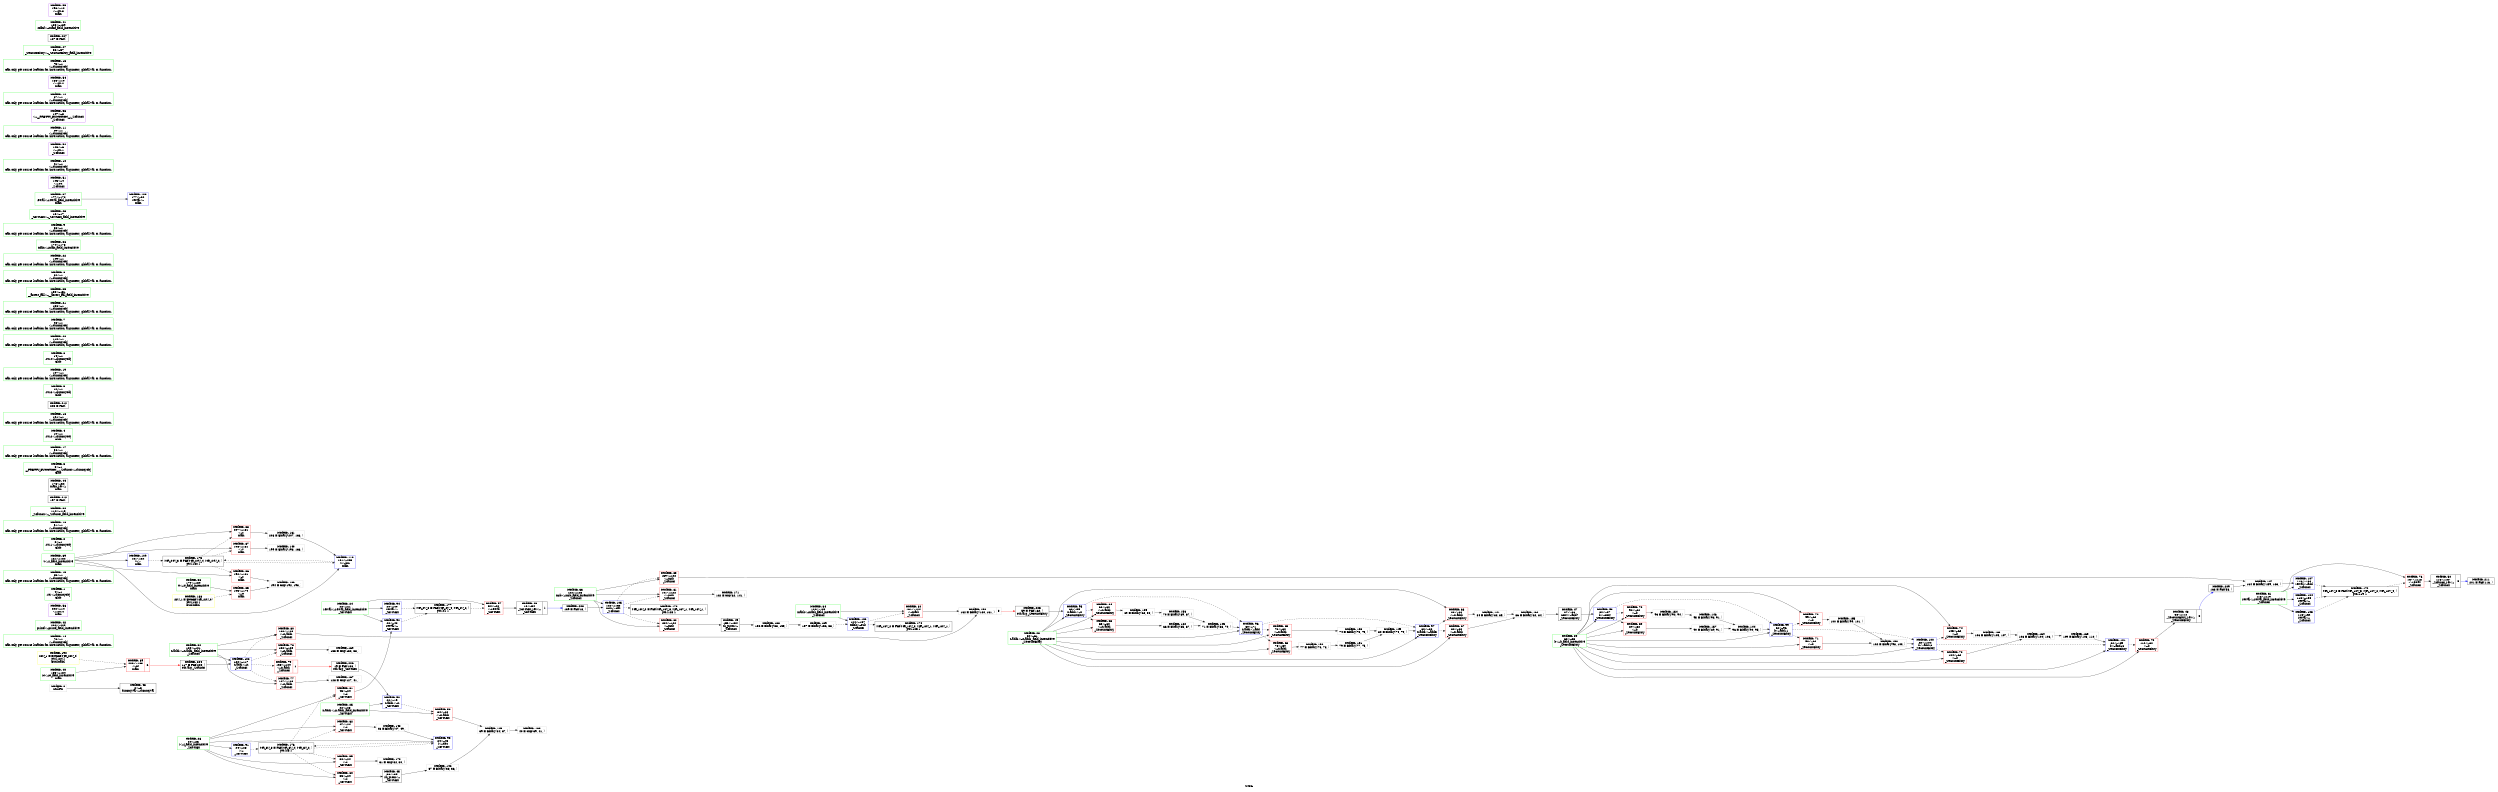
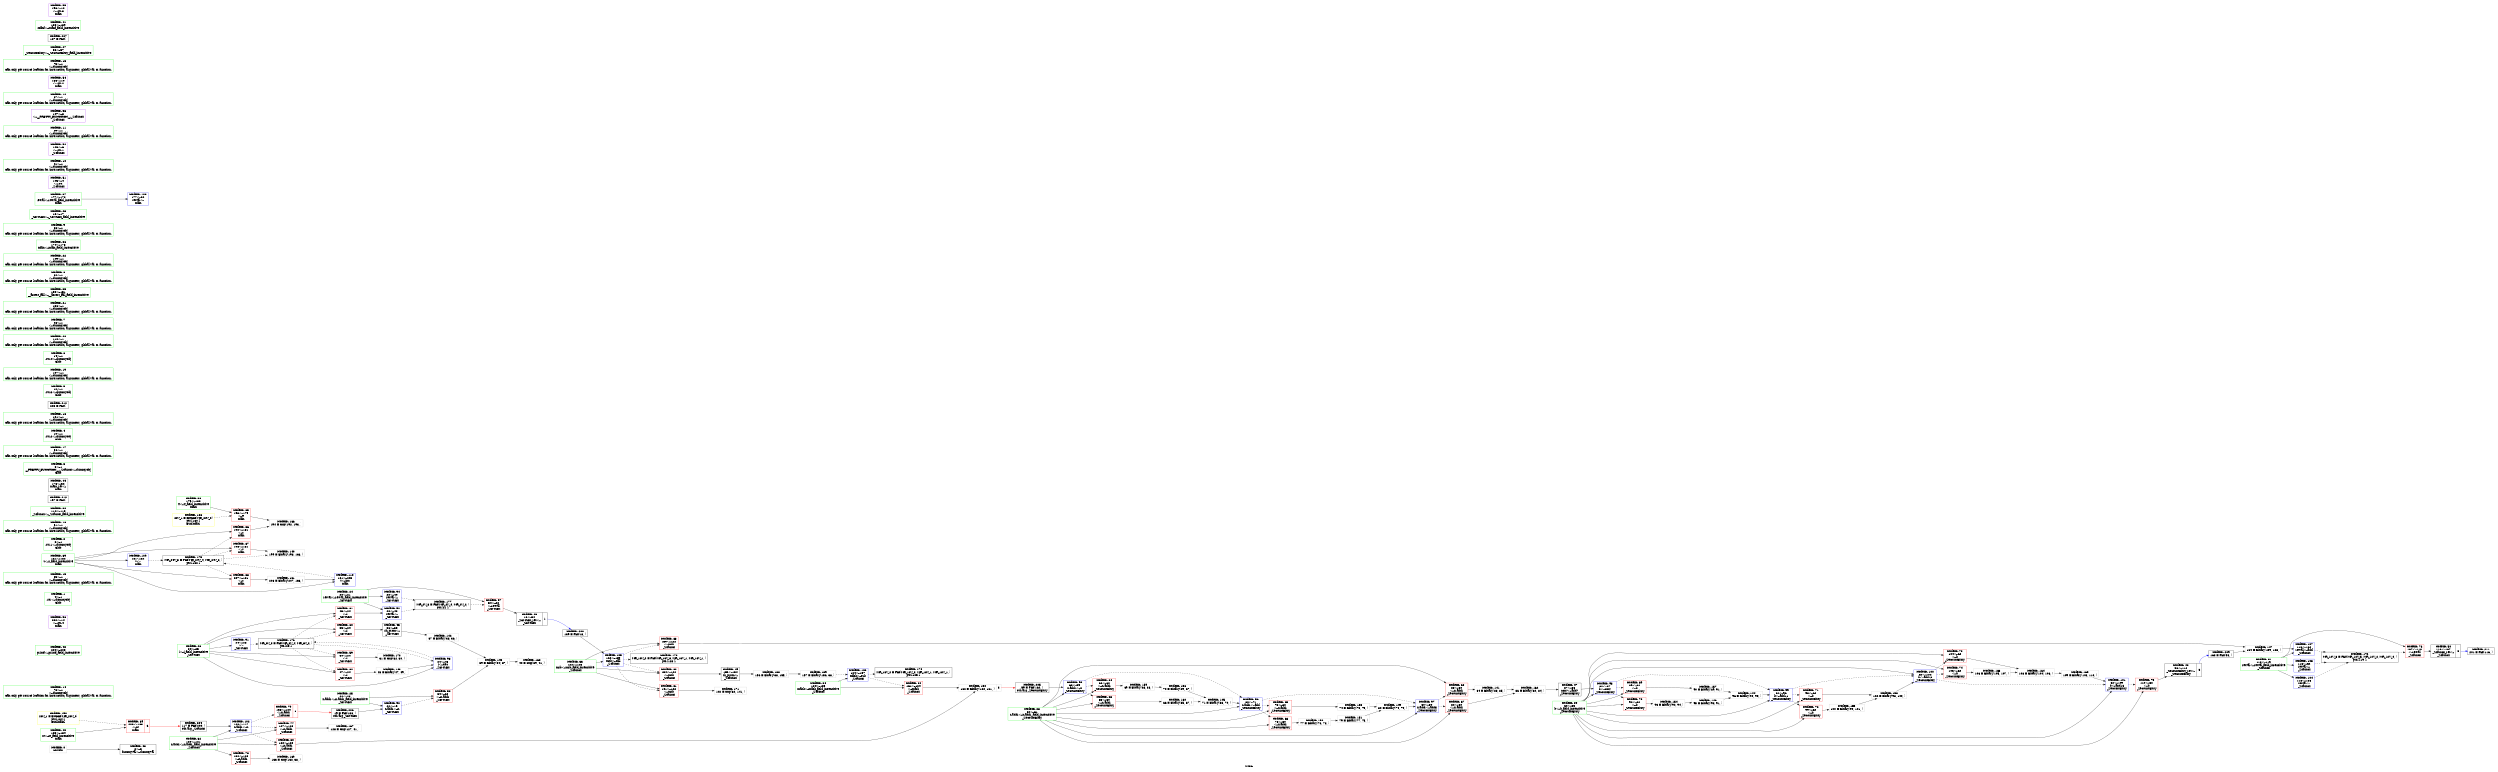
(278, 563) -> (245, 557)
(263, 657) -> none
